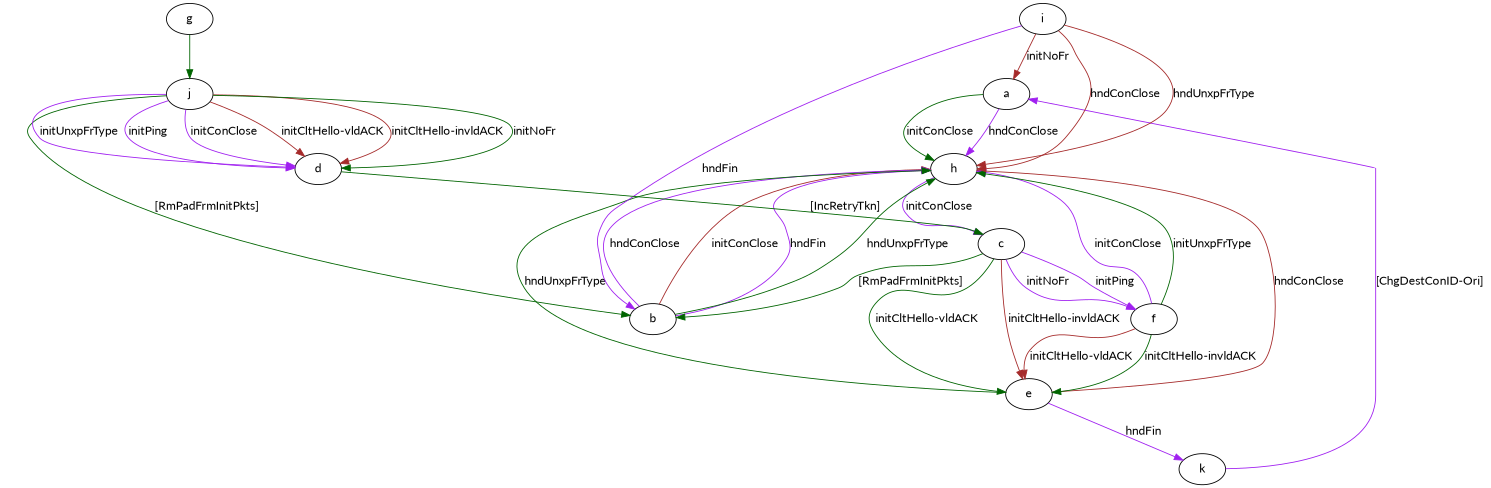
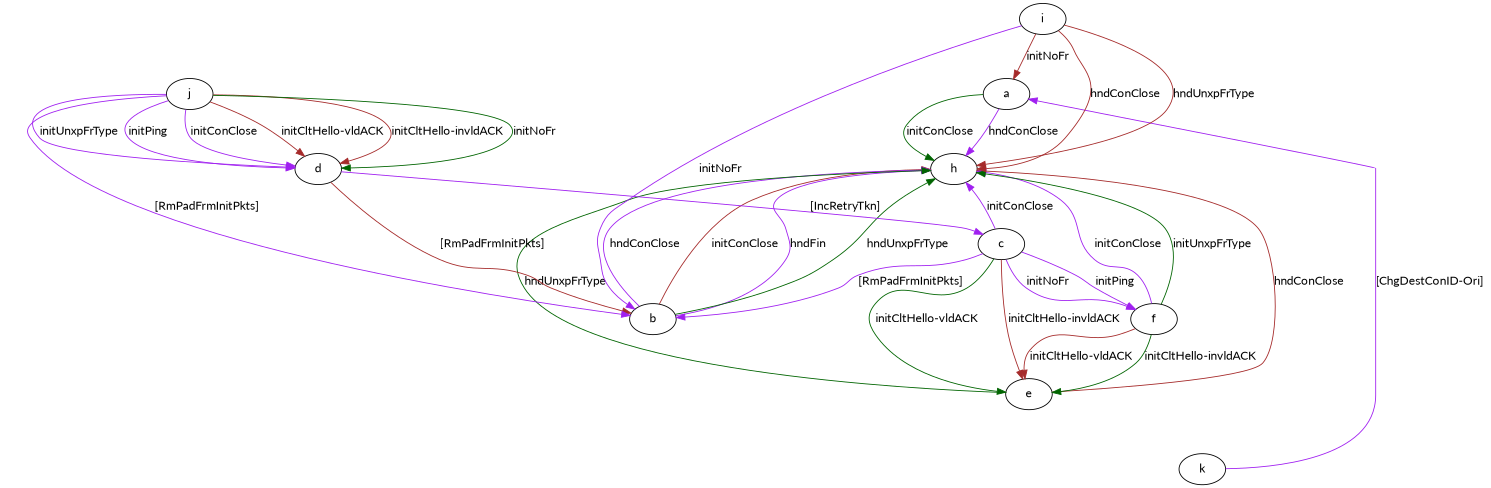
(190, 19) -> none
(722, 169) -> (722, 169)
(690, 201) -> (690, 201)
(909, 216) -> (985, 208)
(239, 239) -> (239, 239)
none -> (467, 267)
(836, 289) -> (836, 289)
(1112, 430) -> none
